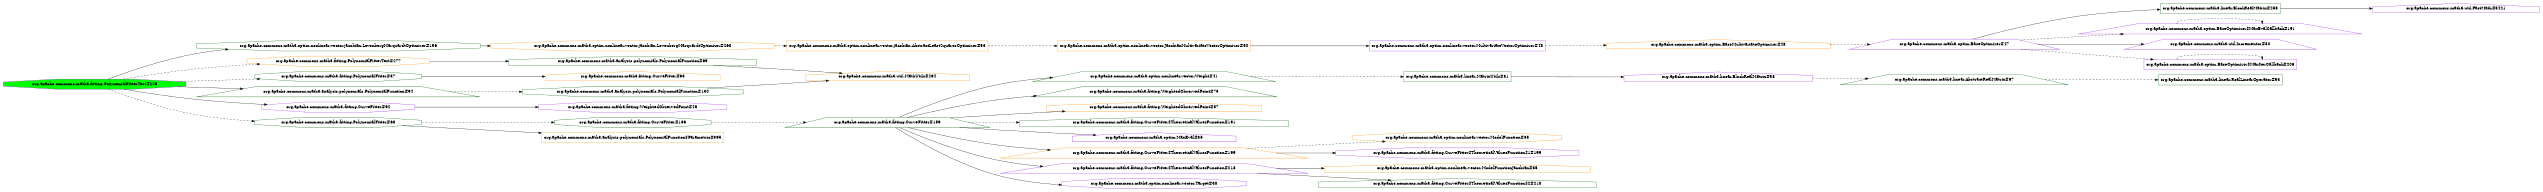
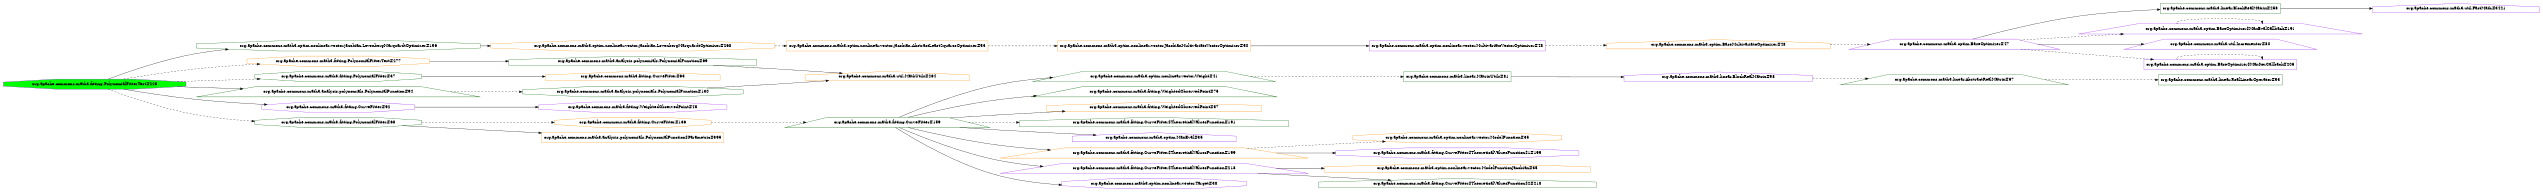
(633, 122) -> (633, 122)
